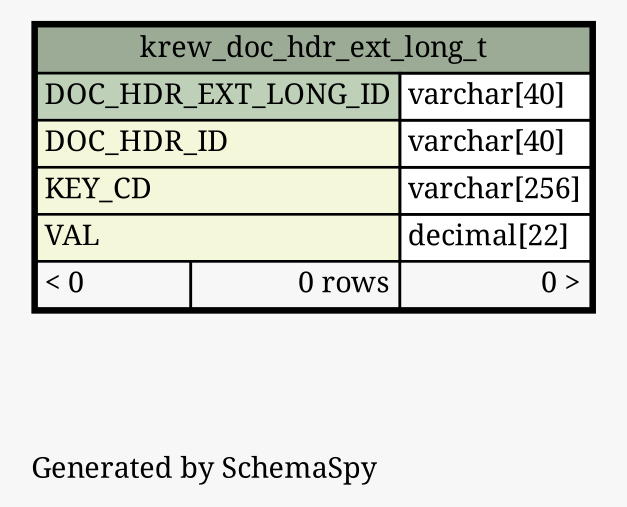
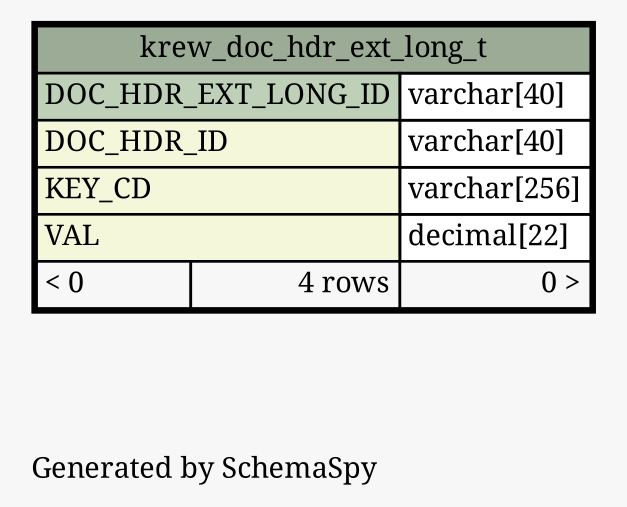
(345, 284) -> (345, 284)
